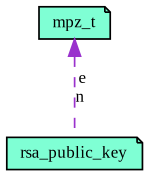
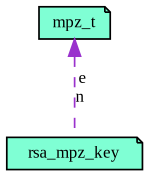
(75, 153) -> (75, 153)
